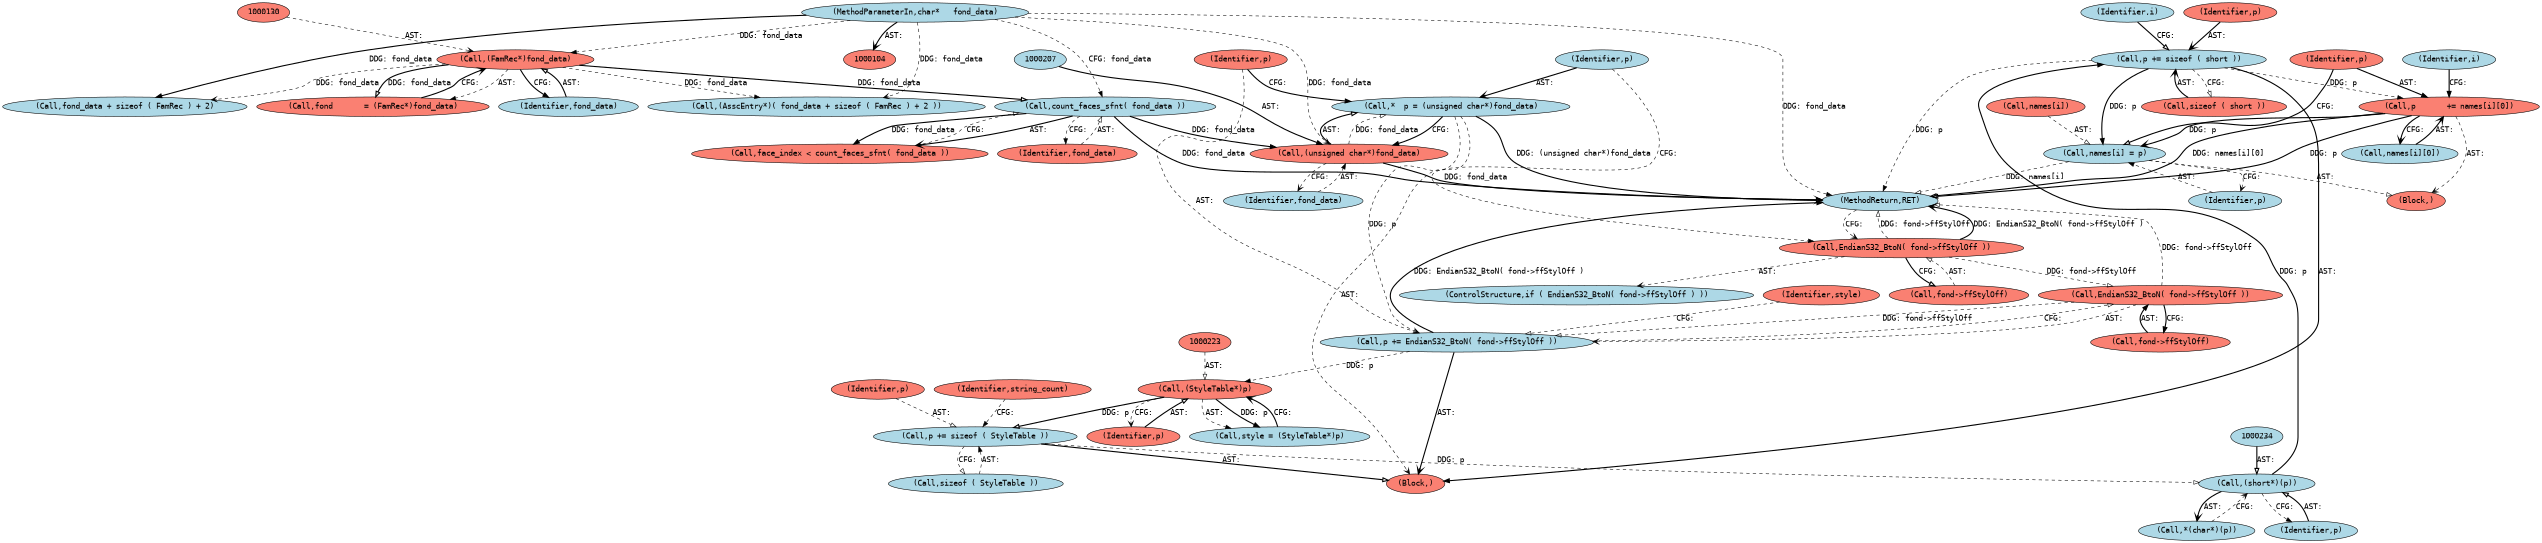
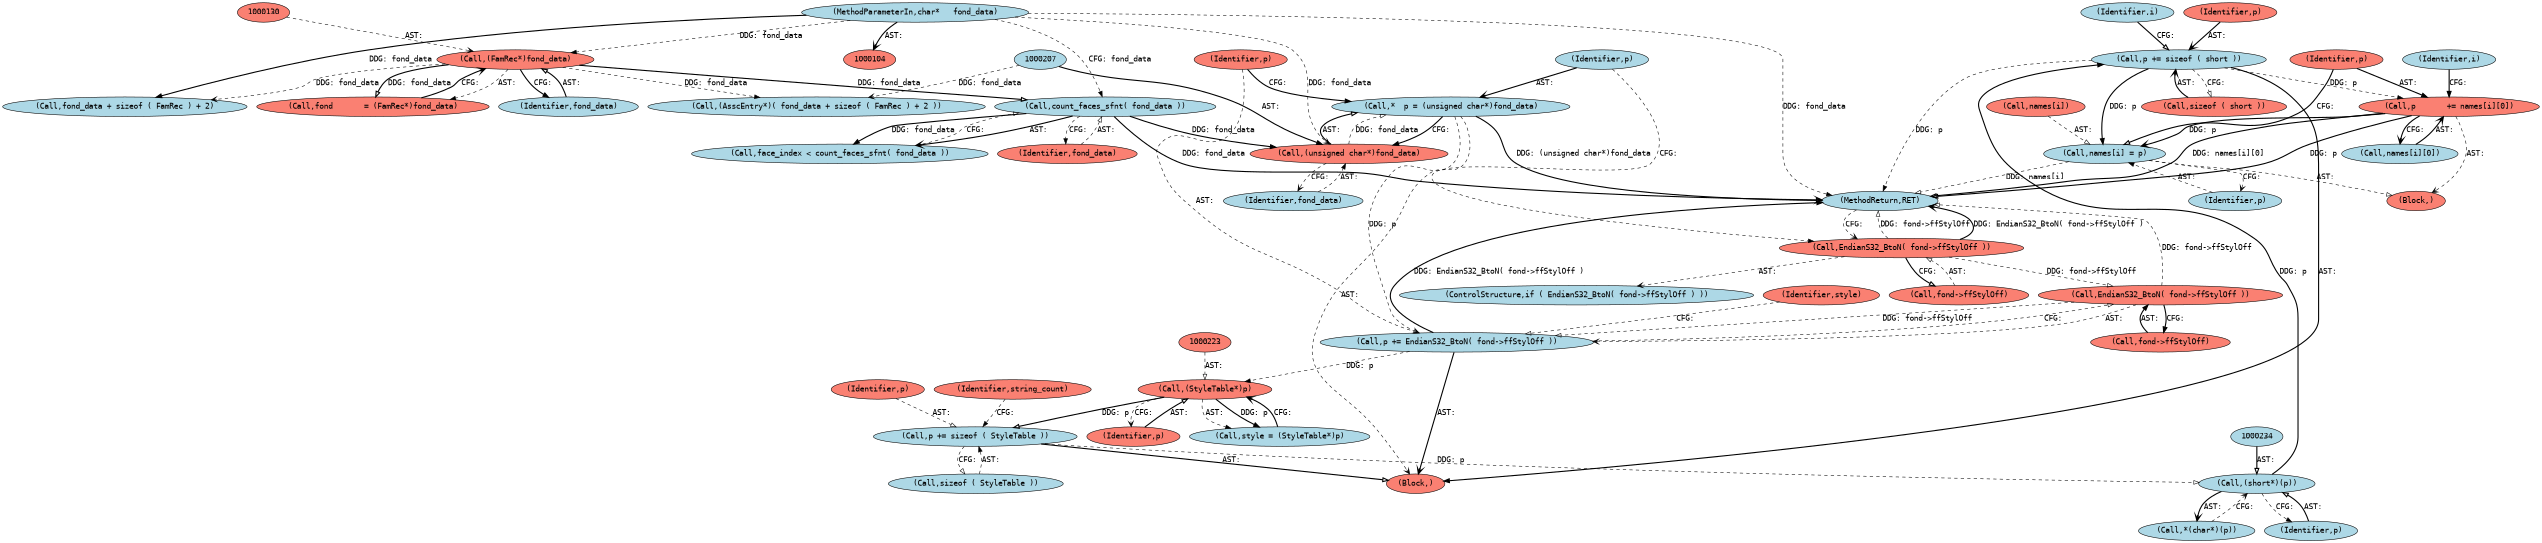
(918, 67) -> (947, 82)
(840, 154) -> (840, 154)
(1598, 194) -> none
